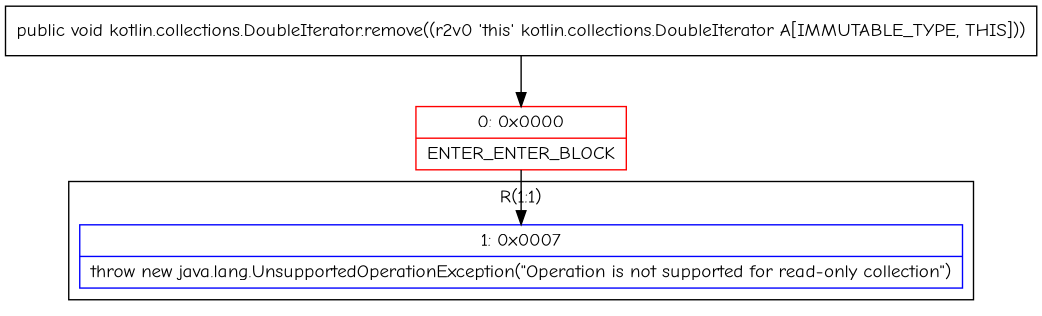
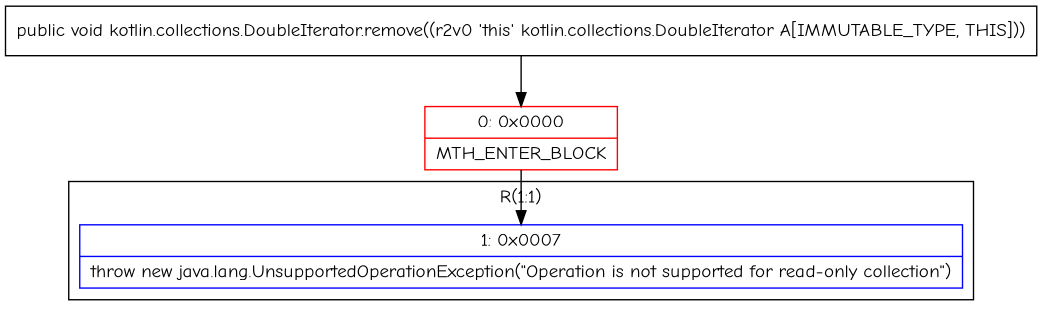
(521, 153) -> (521, 153)
